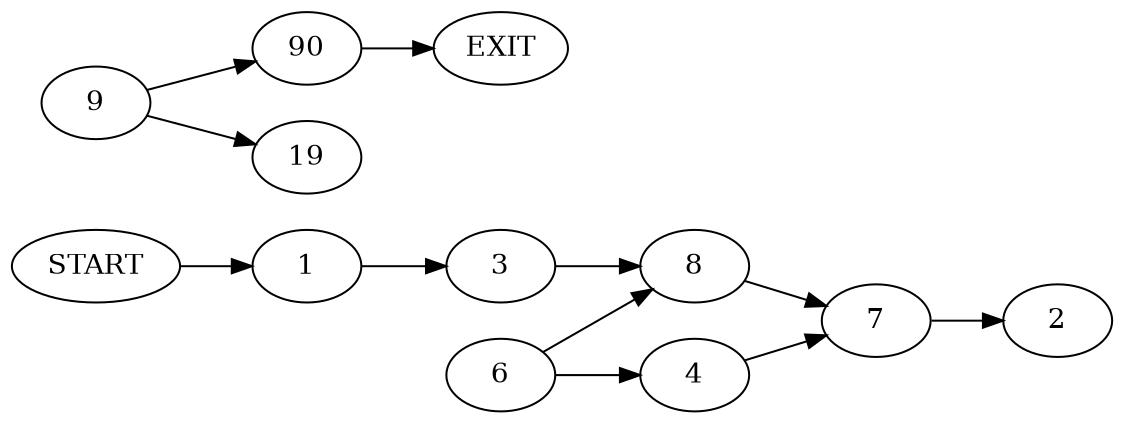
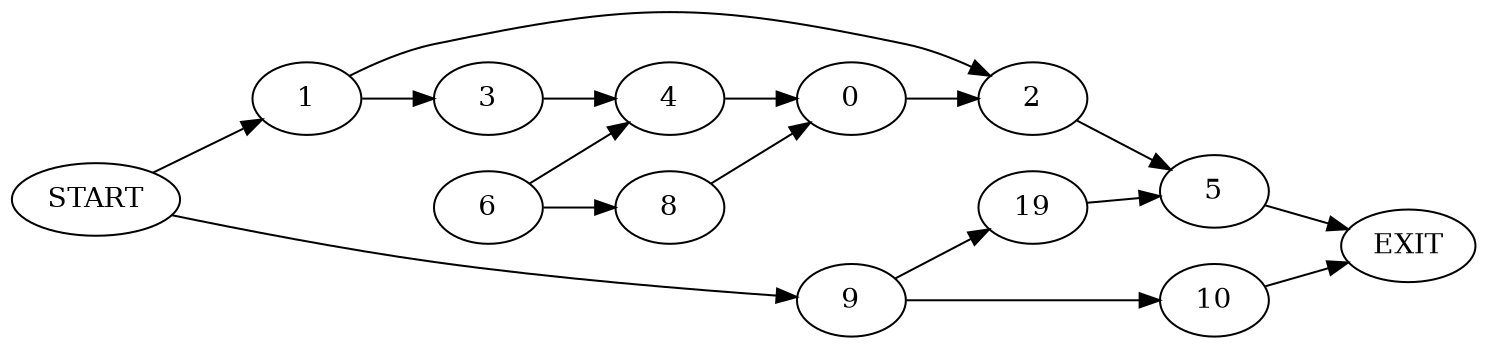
none -> (660, 13)
(307, 48) -> (1214, 300)
none -> (1214, 191)
(588, 266) -> (569, 99)
none -> (473, 267)
(876, 321) -> (851, 99)
